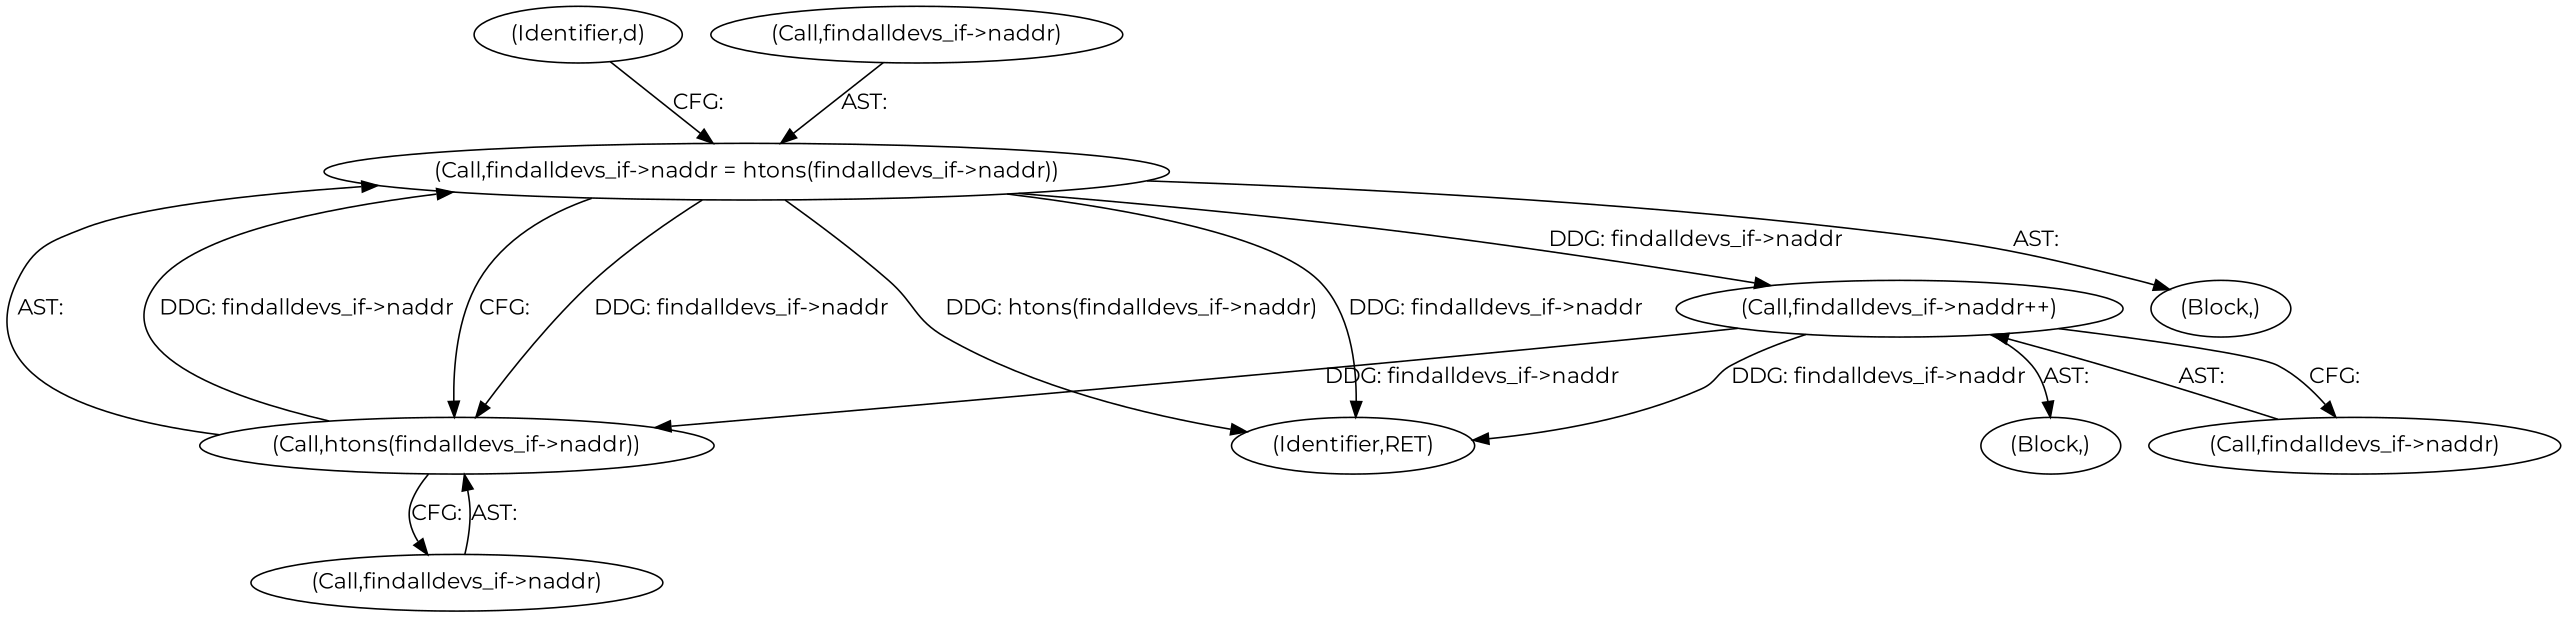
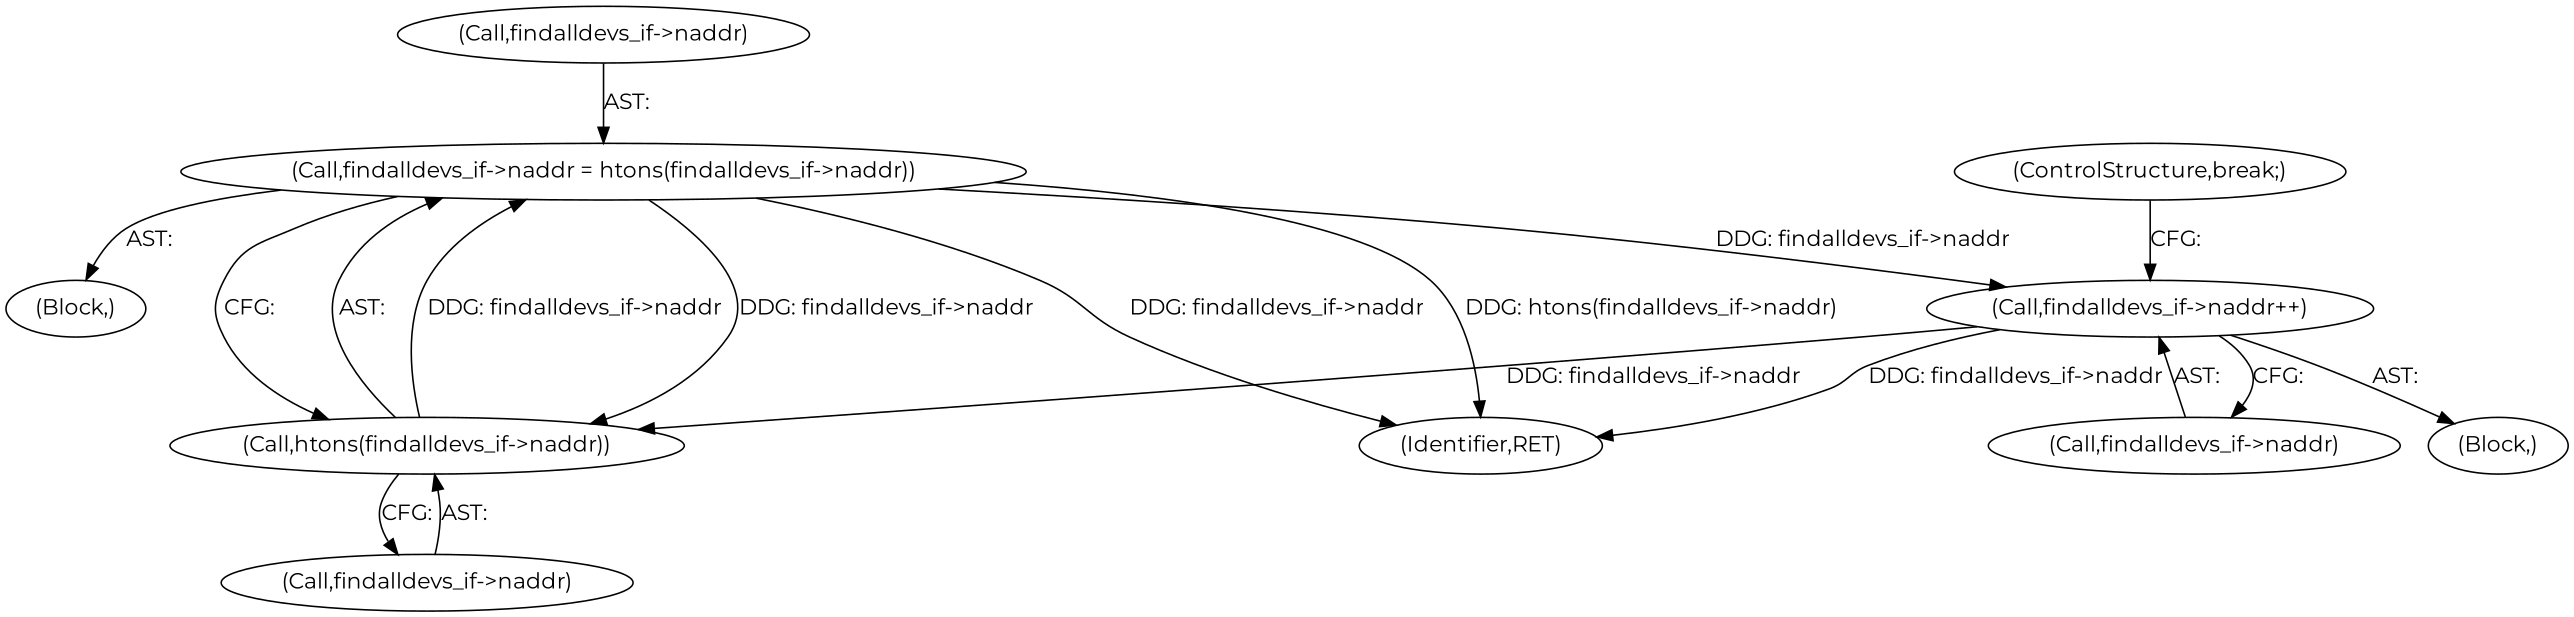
(578, 35) -> none
none -> (2150, 172)
